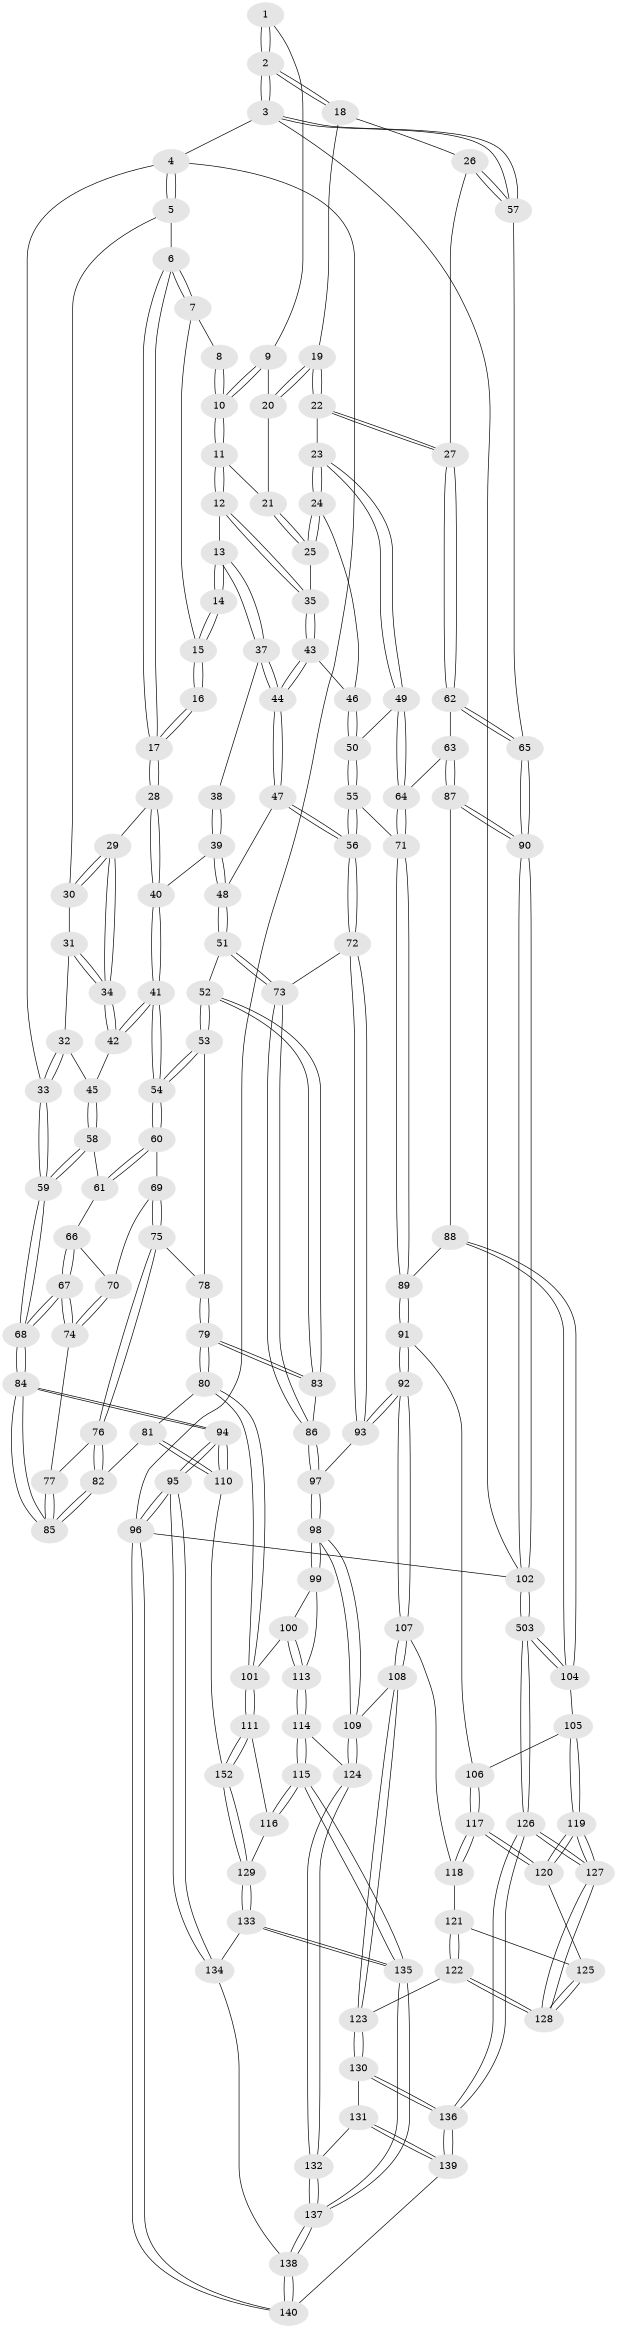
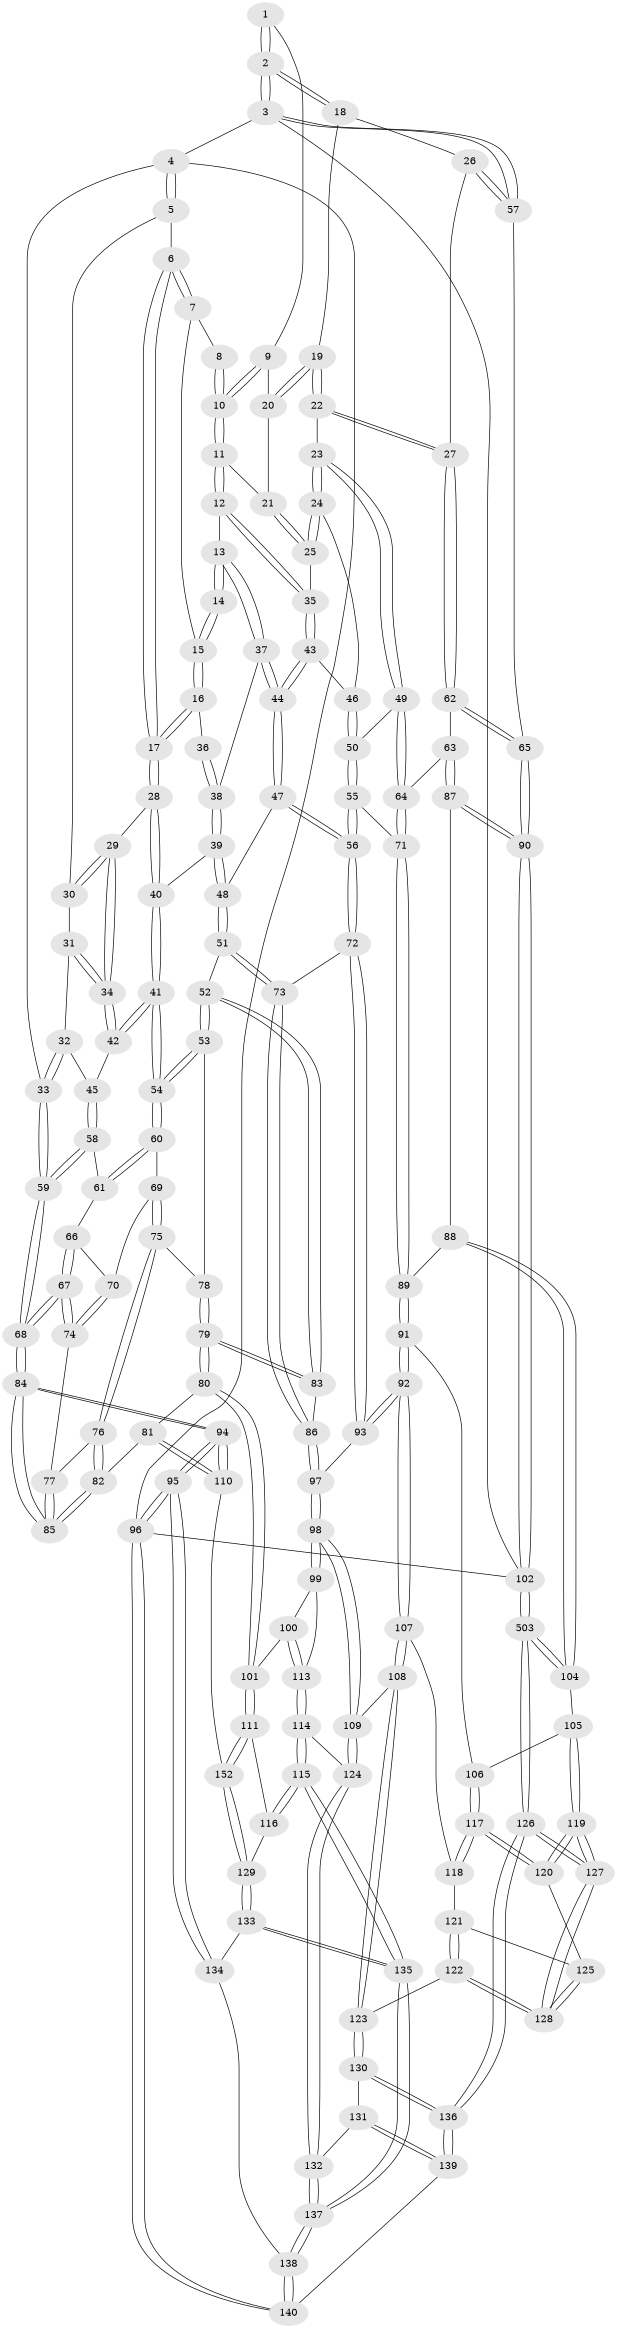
none -> (203, 748)
